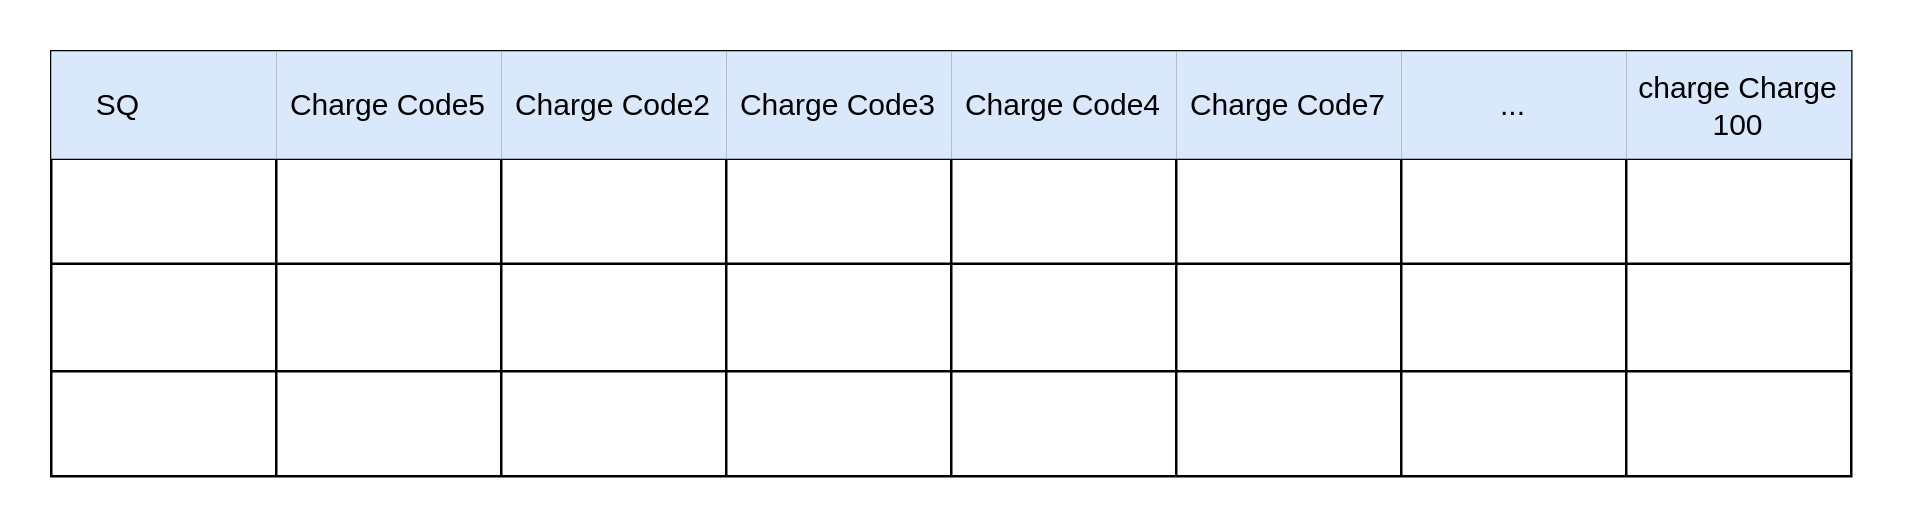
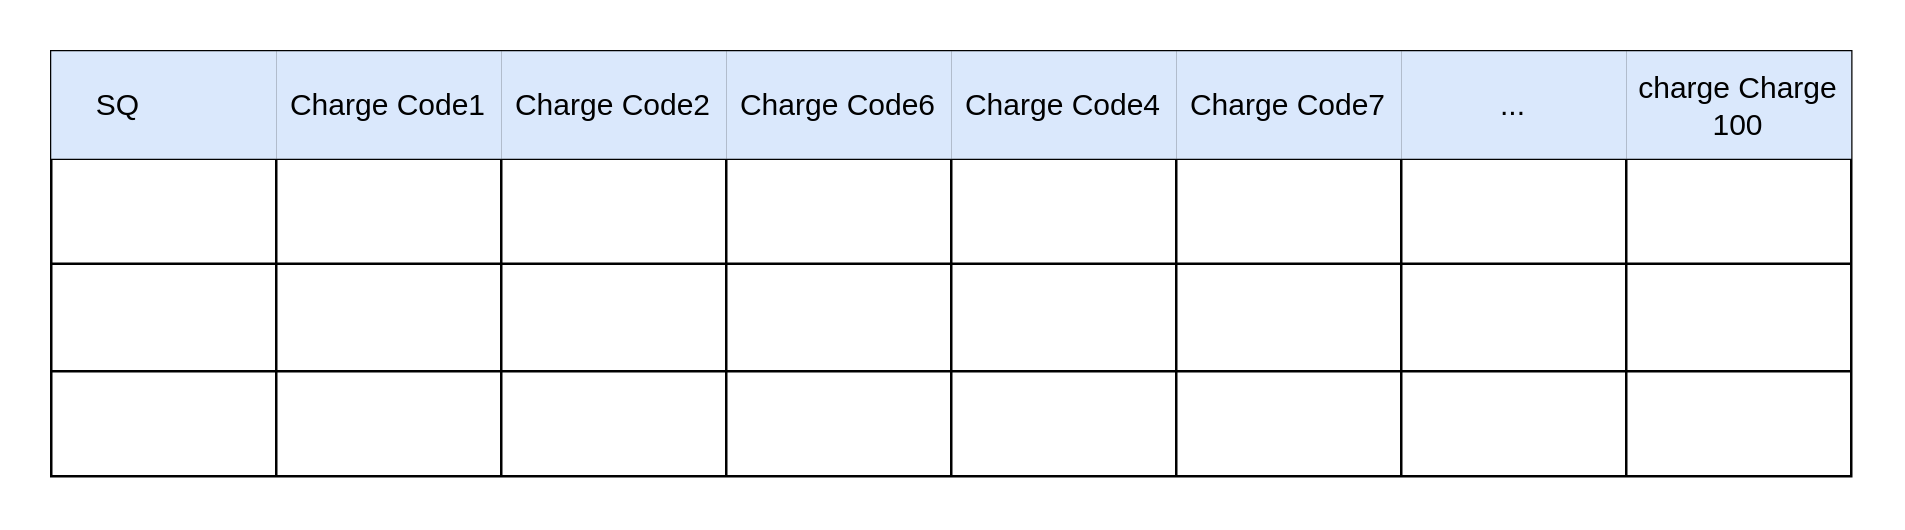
(389, 106) -> (389, 106)
(839, 106) -> (839, 106)
